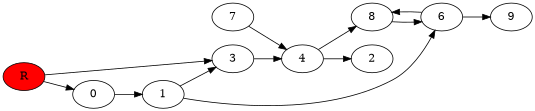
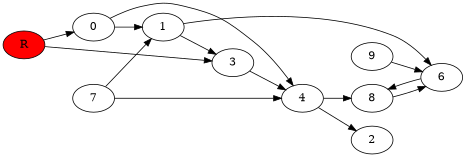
none -> (210, 14)
(473, 17) -> (403, 66)
none -> (126, 65)
